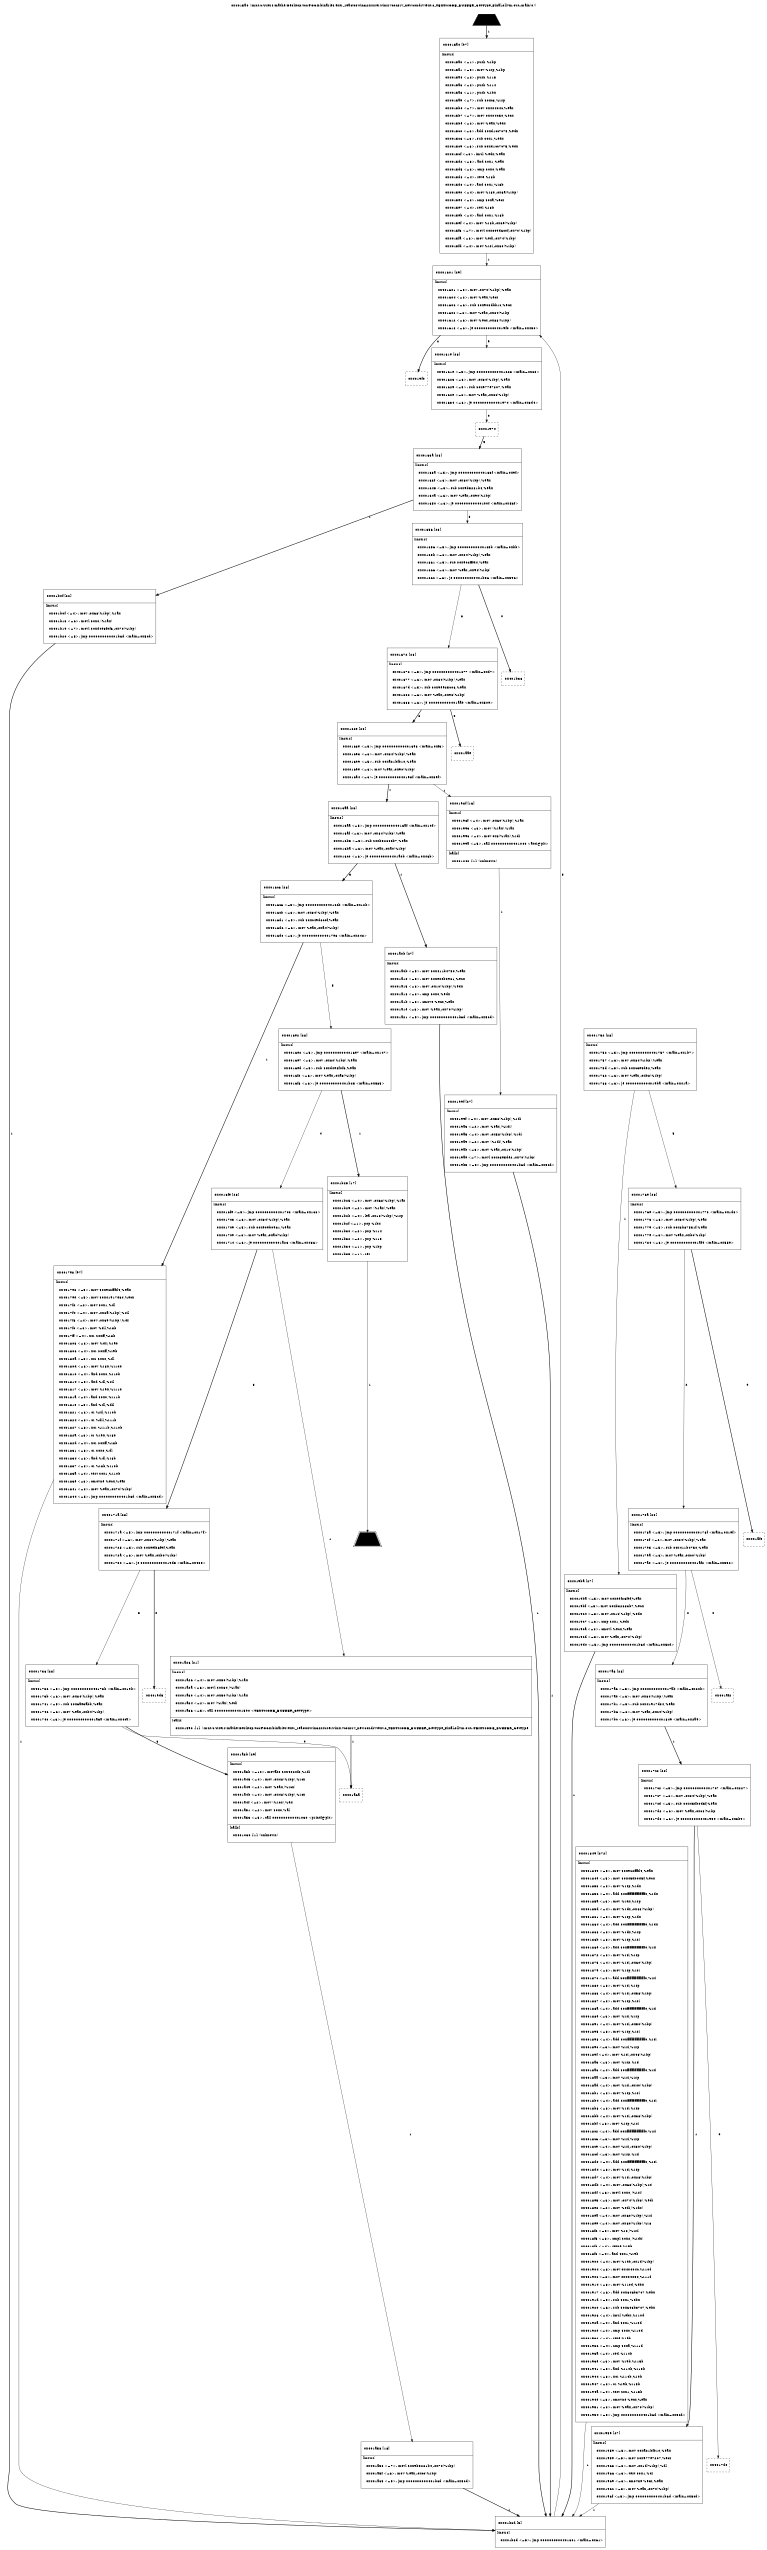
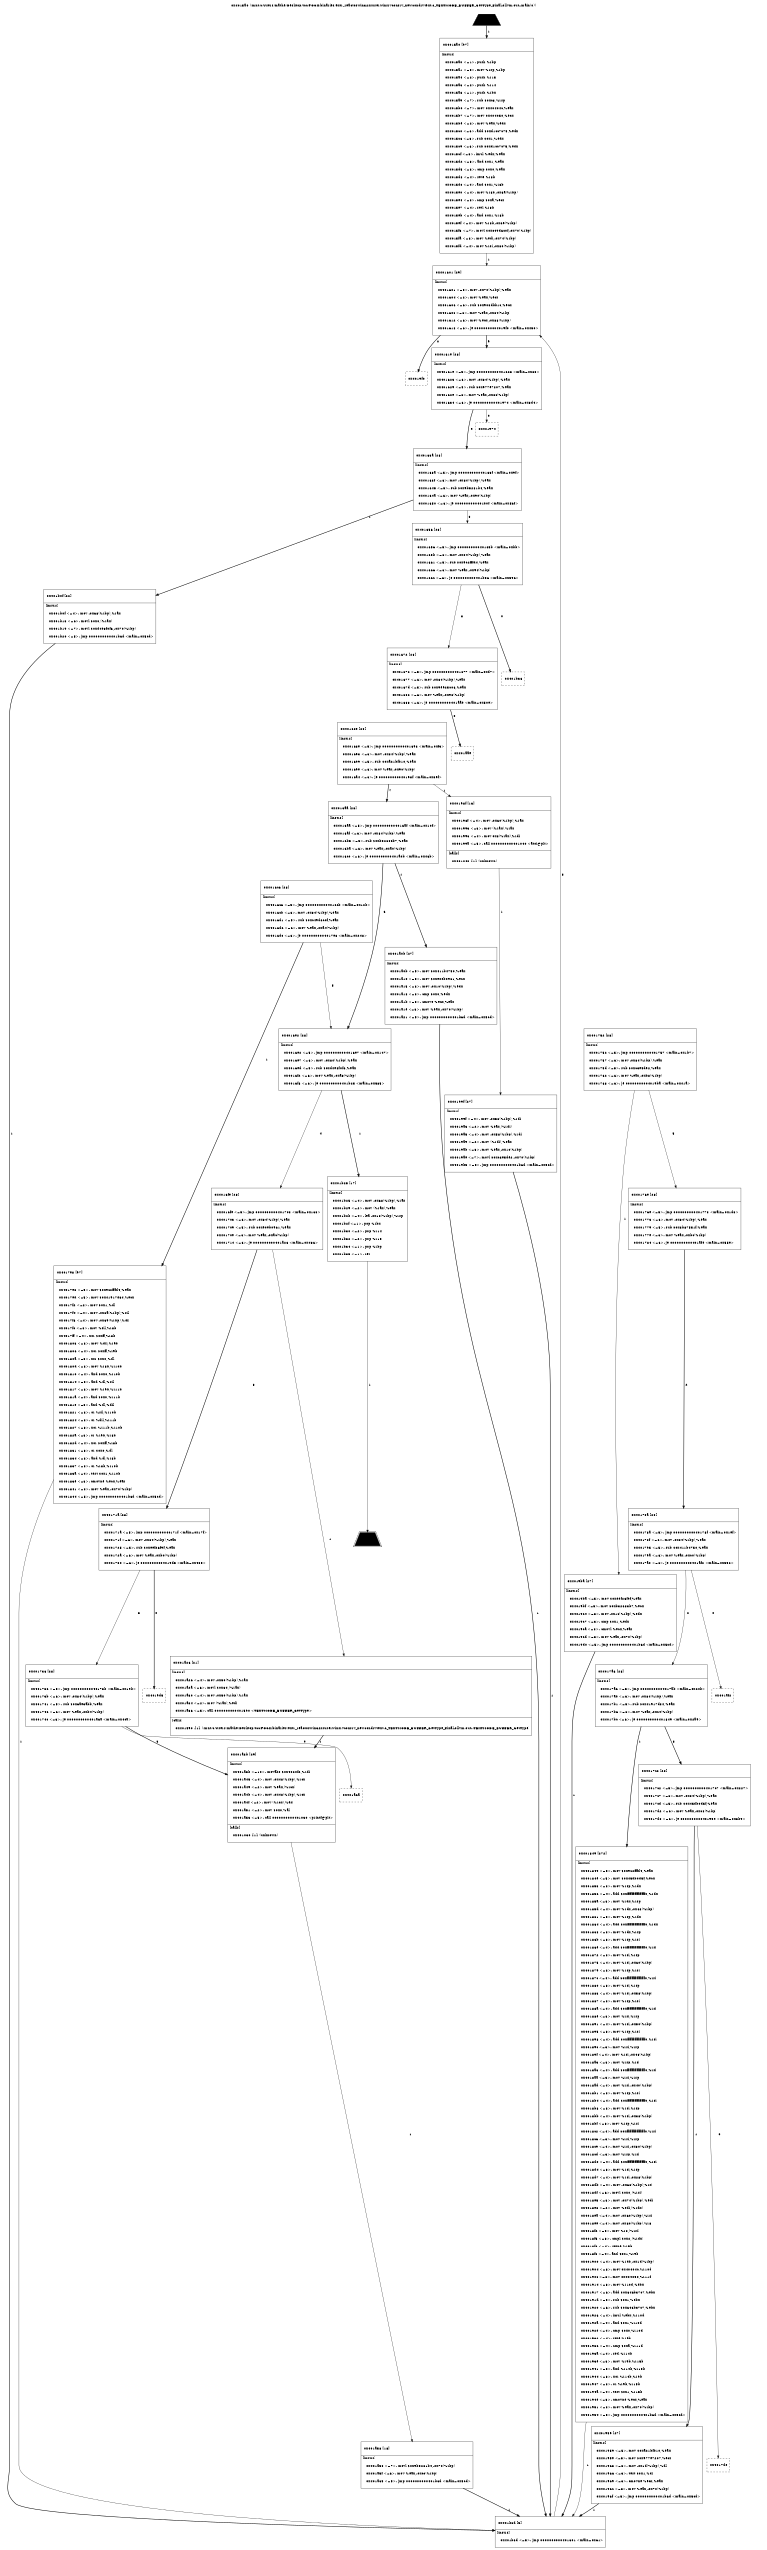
(487, 340) -> (487, 340)
(482, 441) -> (469, 428)
(418, 715) -> none
(351, 871) -> (374, 947)
(684, 1378) -> (684, 1378)
(754, 1539) -> none
(673, 1742) -> (673, 1742)
(351, 1761) -> (320, 1741)
none -> (632, 1785)
(590, 2510) -> (590, 2510)
